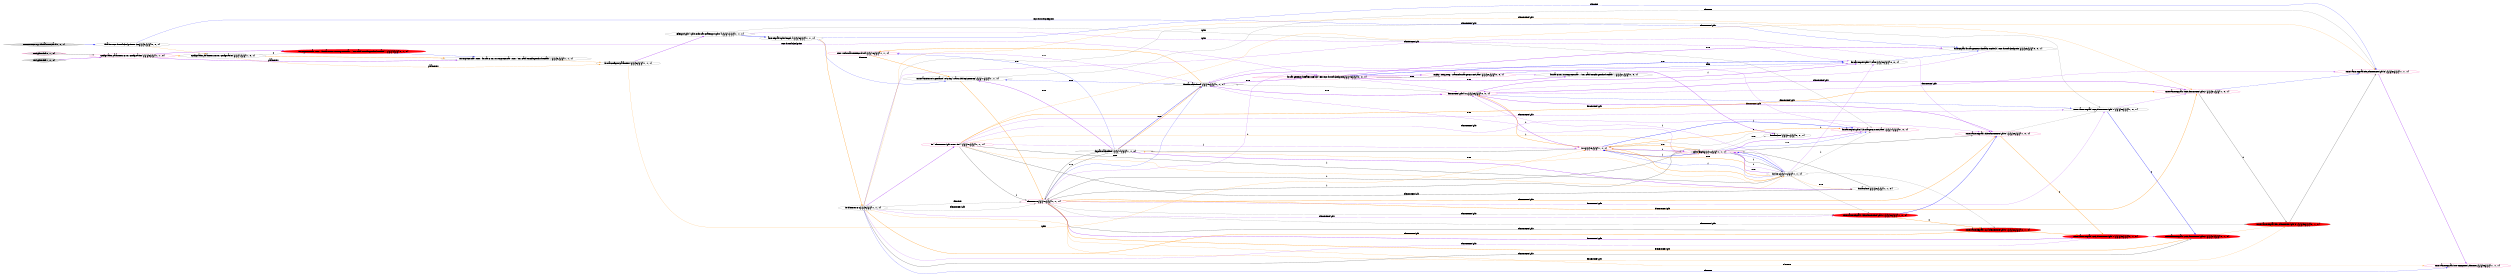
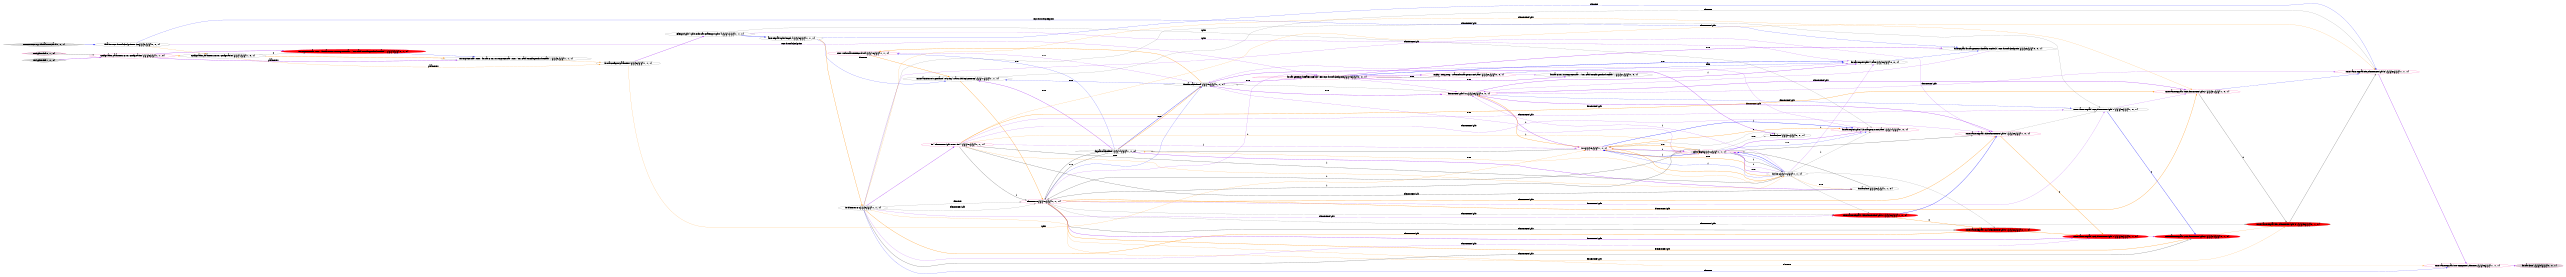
none -> (2539, 266)
